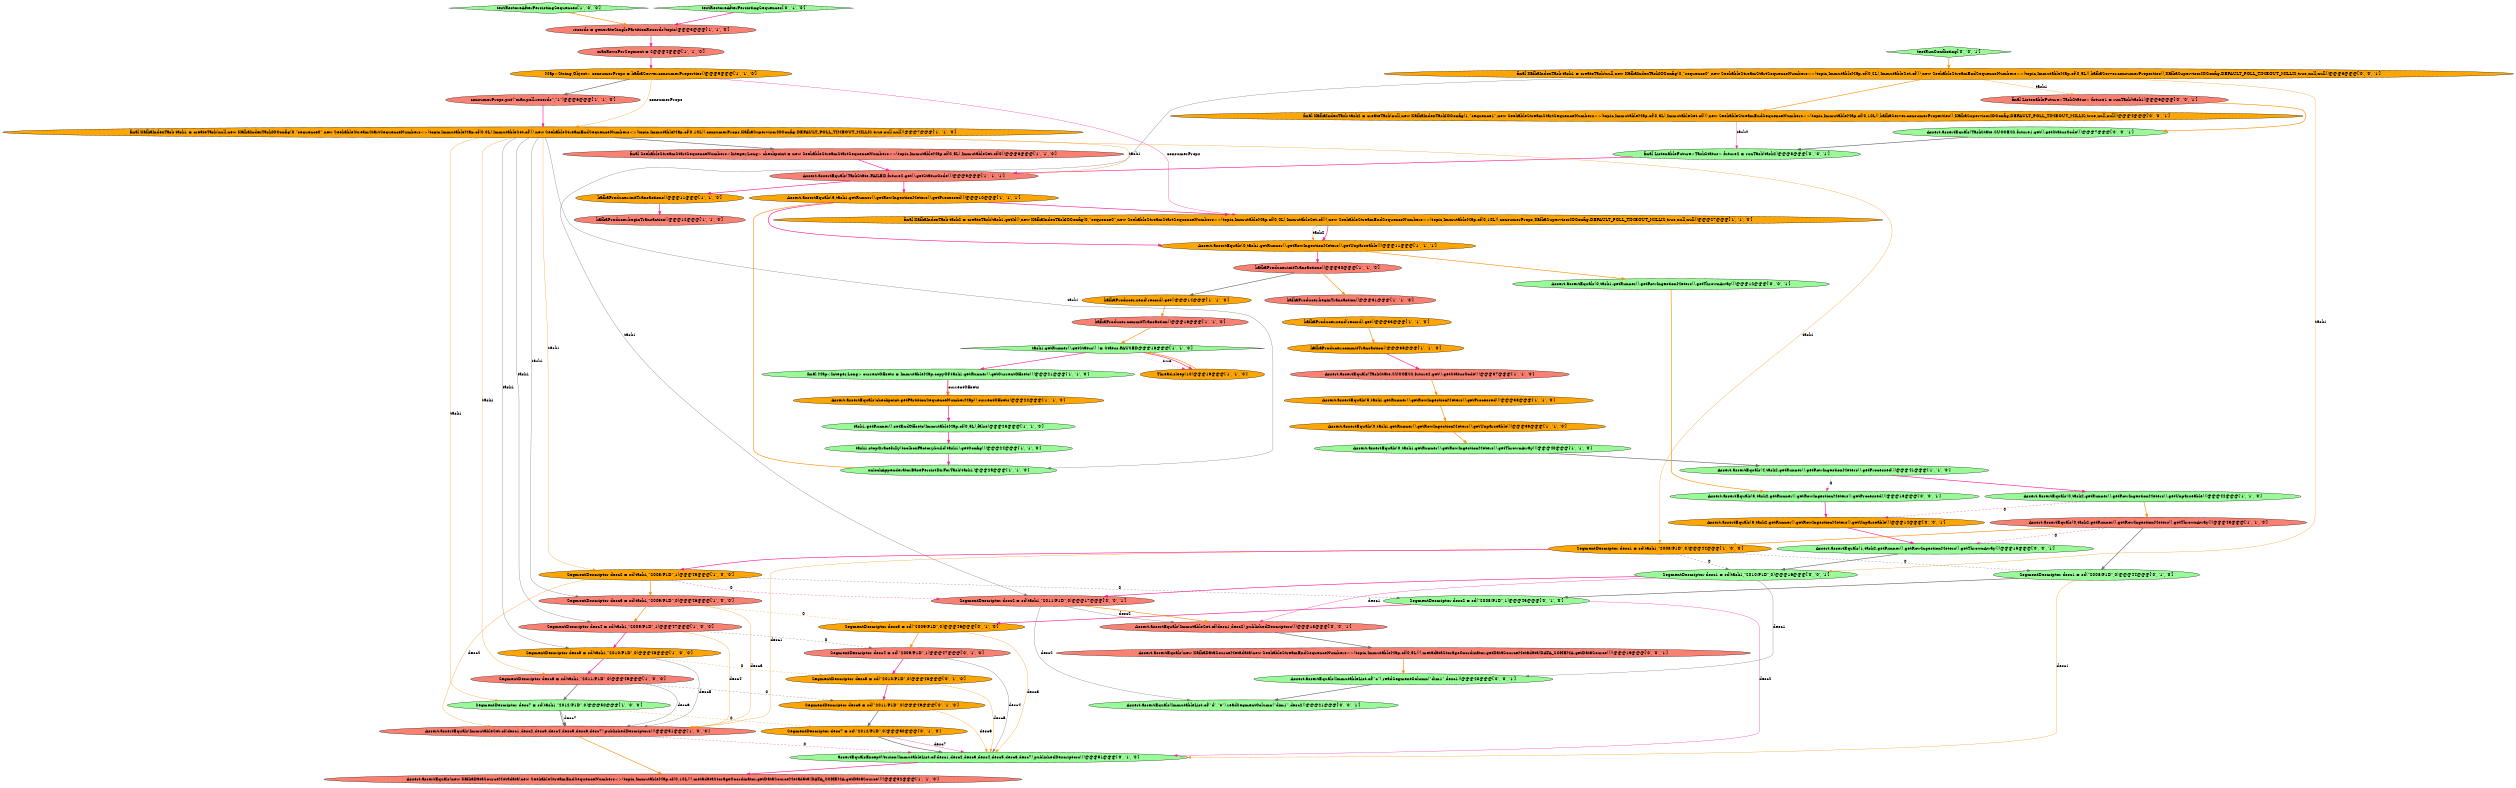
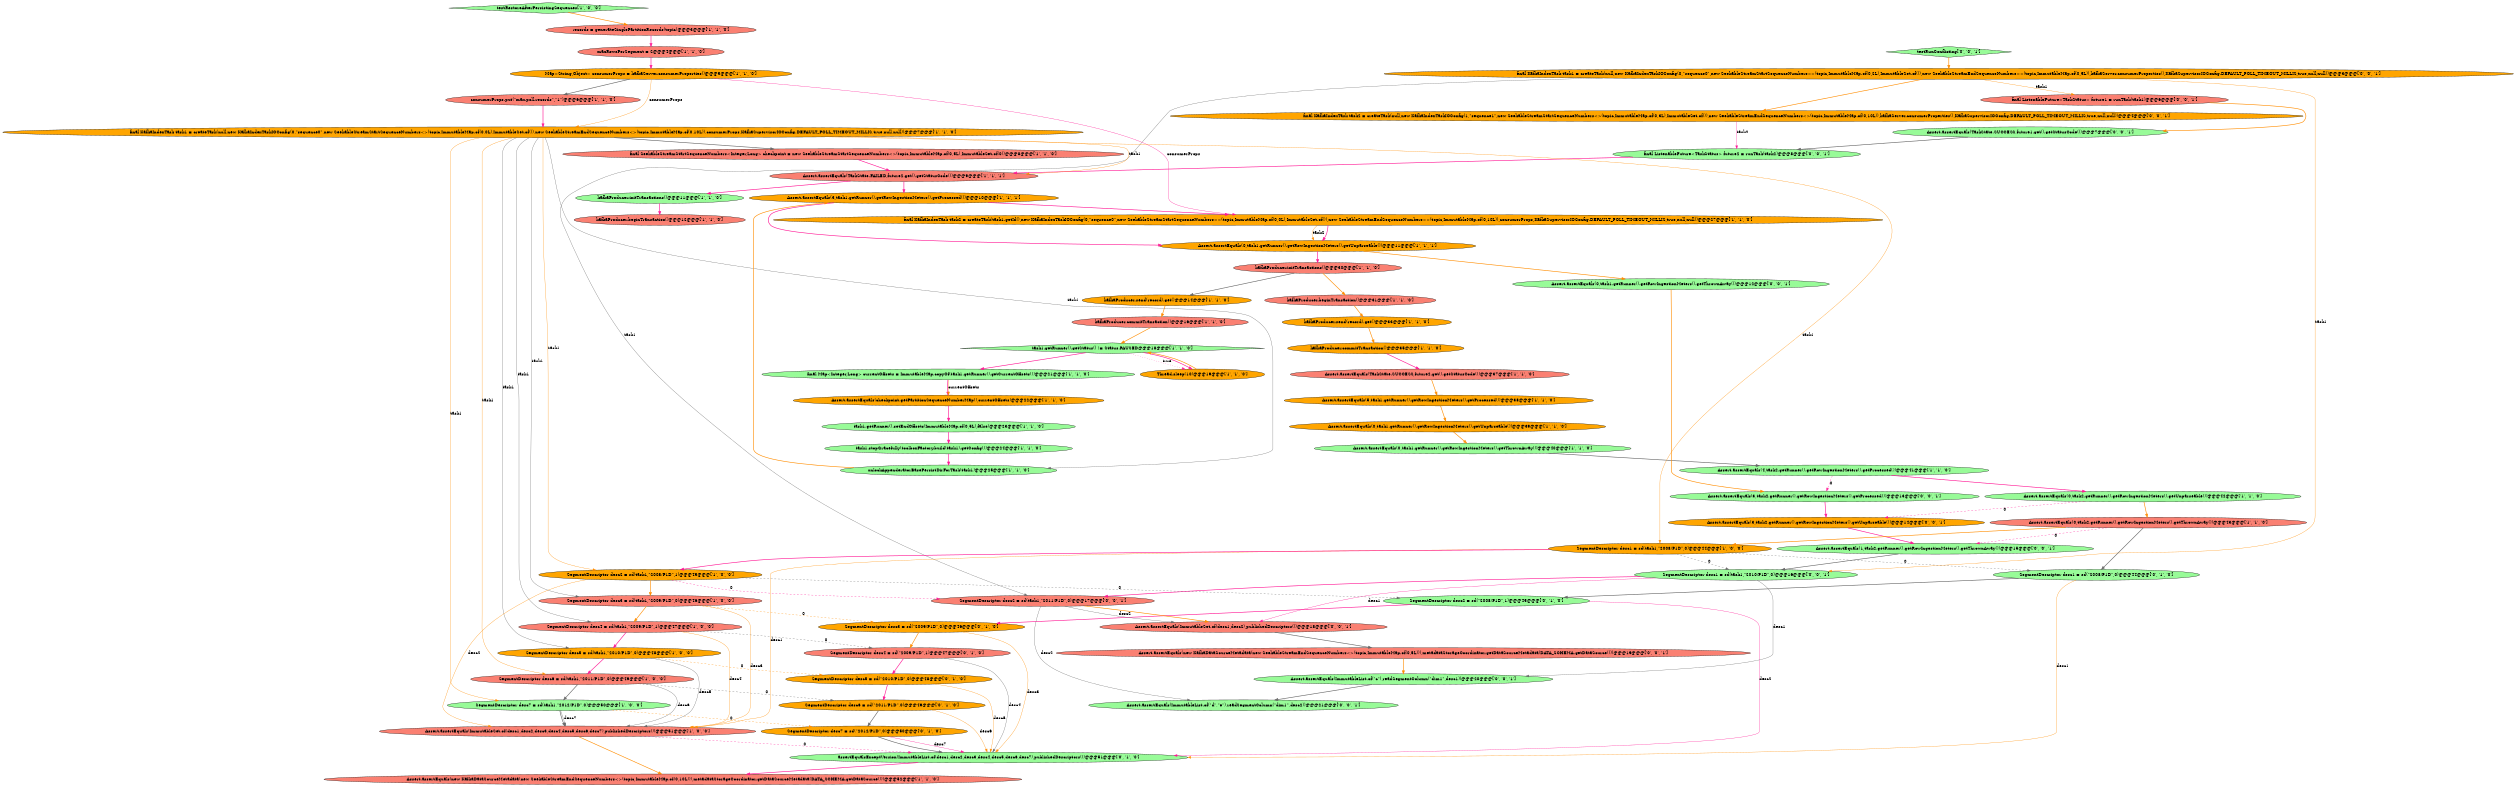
(754, 8) -> none
(660, 198) -> (660, 198)
none -> (1358, 310)
